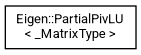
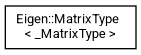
(71, 27) -> (71, 27)
